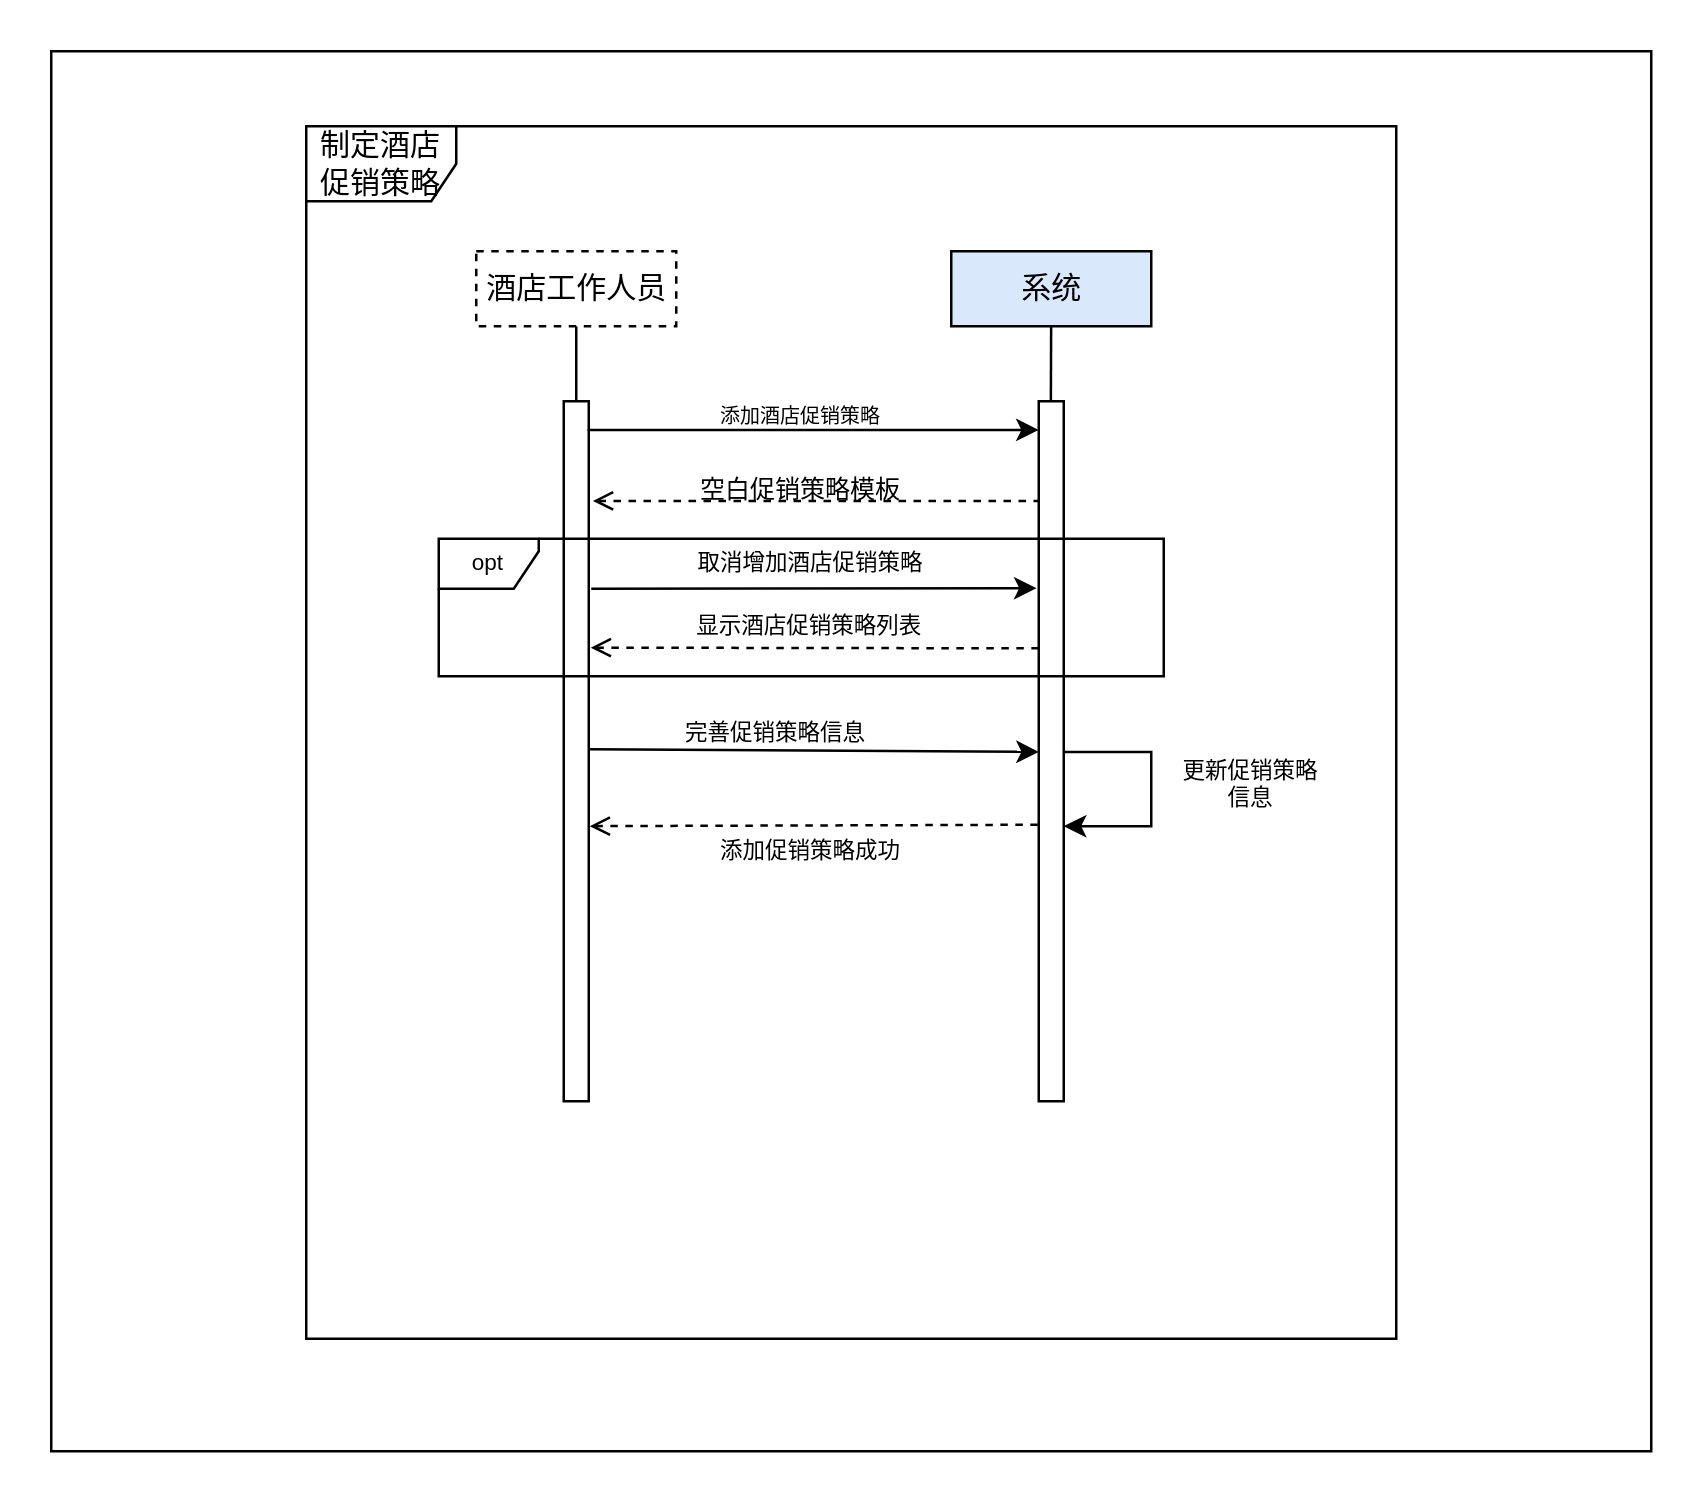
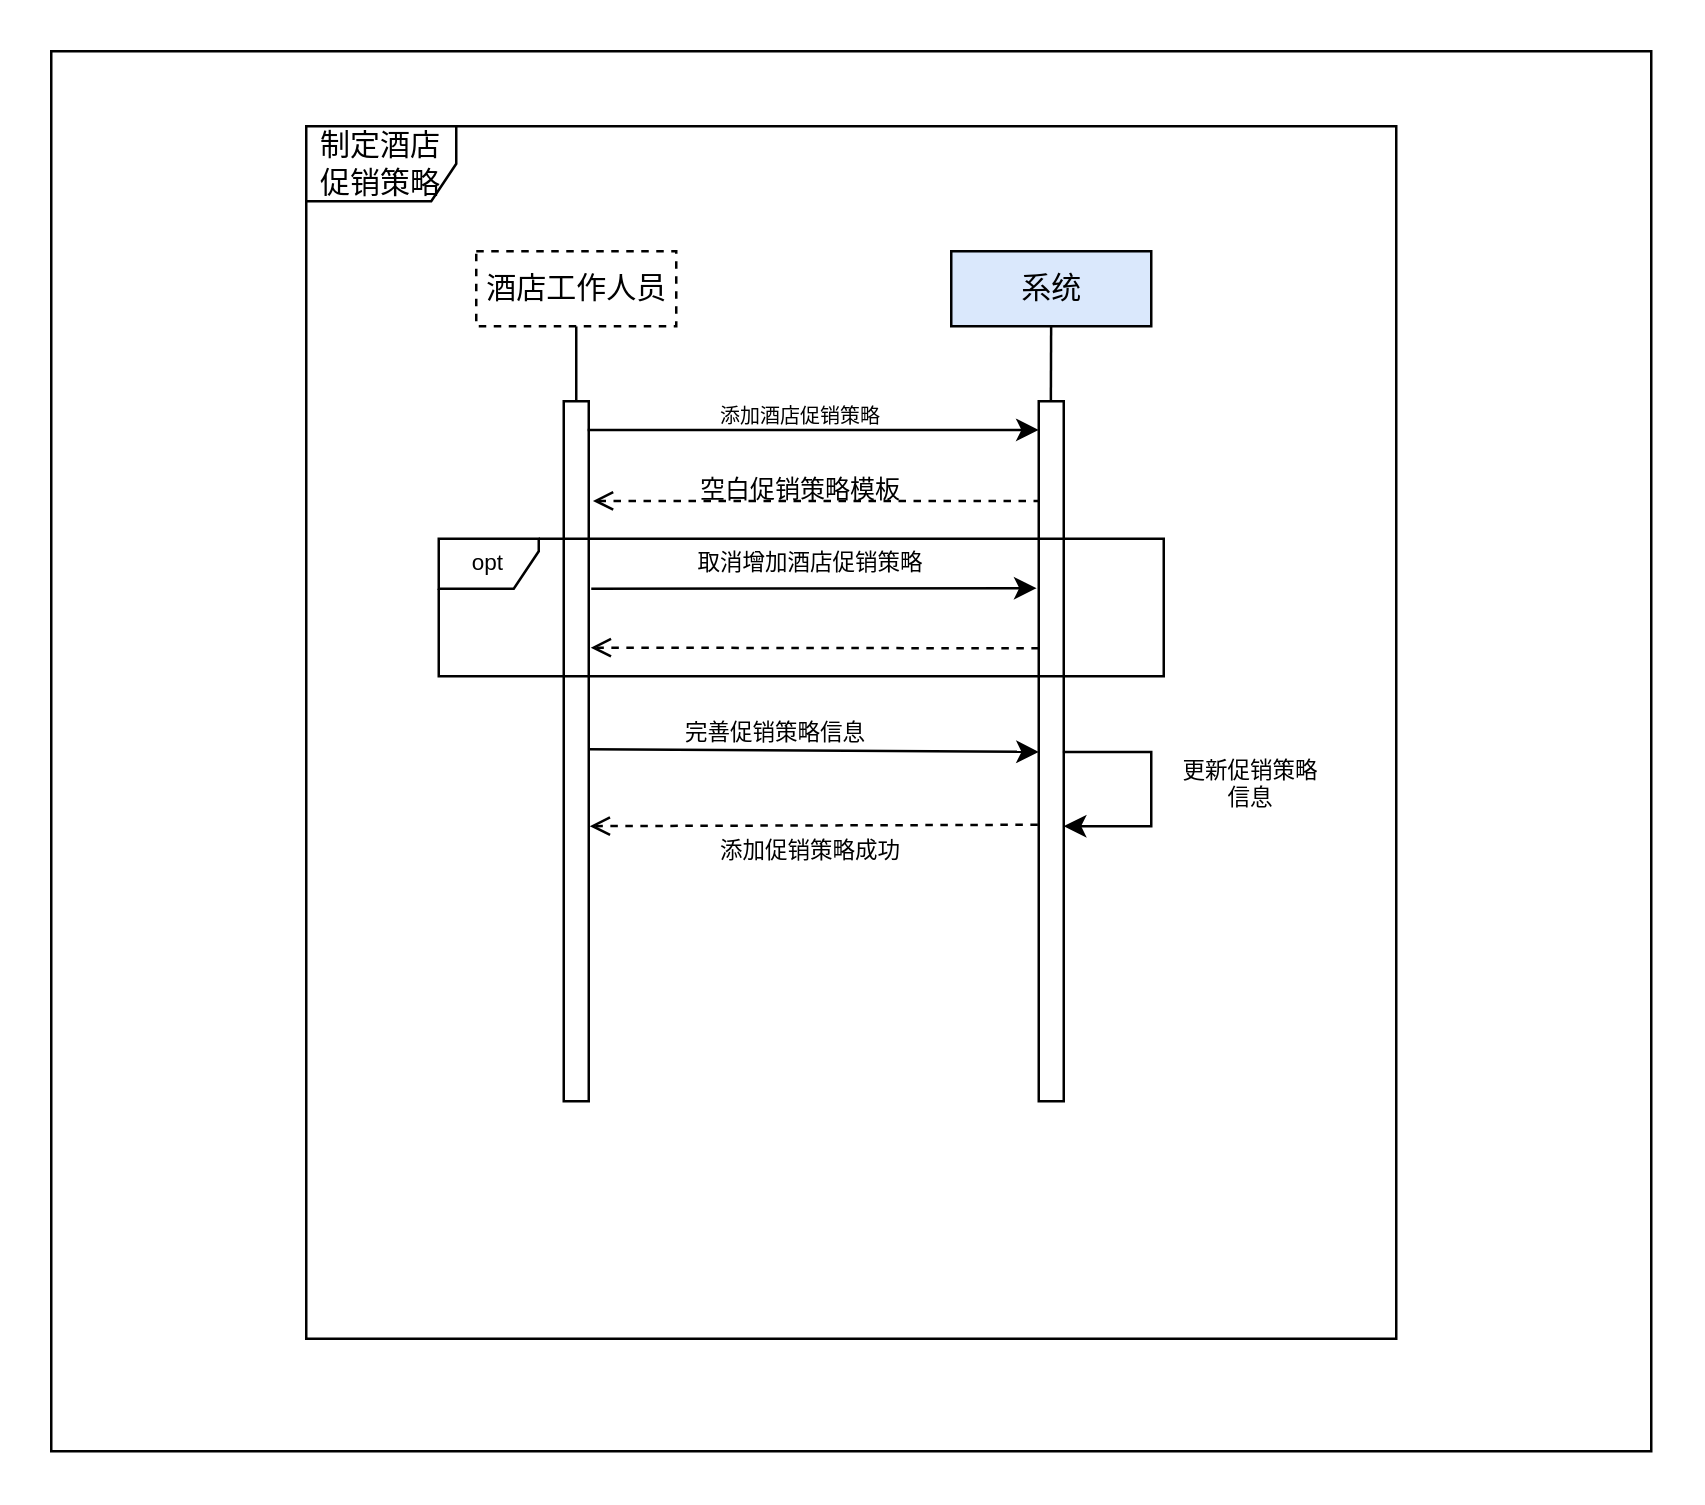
(811, 626) -> none
